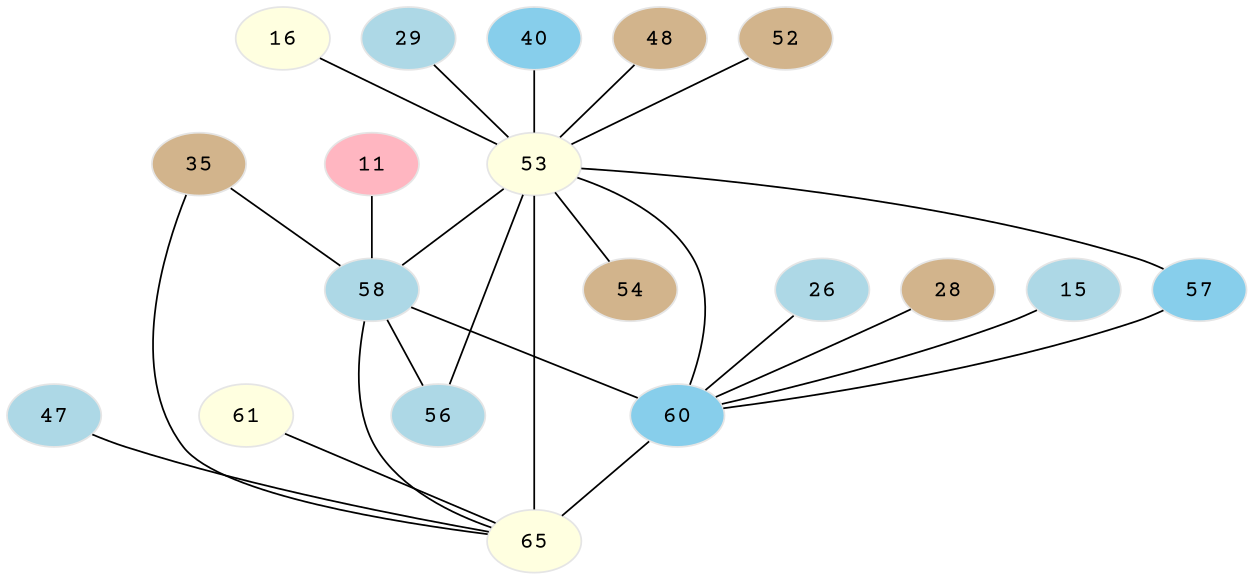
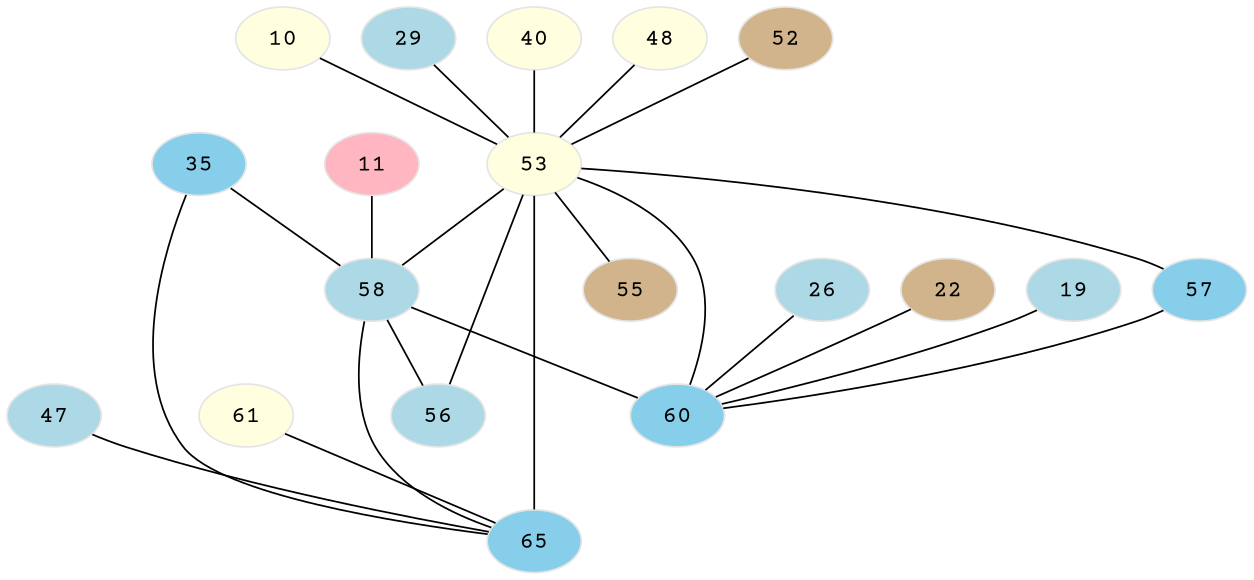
(283, 38) -> (283, 38)
(534, 38) -> (534, 38)
(660, 38) -> (660, 38)
(199, 164) -> (199, 164)
(630, 290) -> (630, 290)
(948, 290) -> (948, 290)
(1074, 290) -> (1074, 290)
(606, 479) -> none
(534, 541) -> (534, 541)
